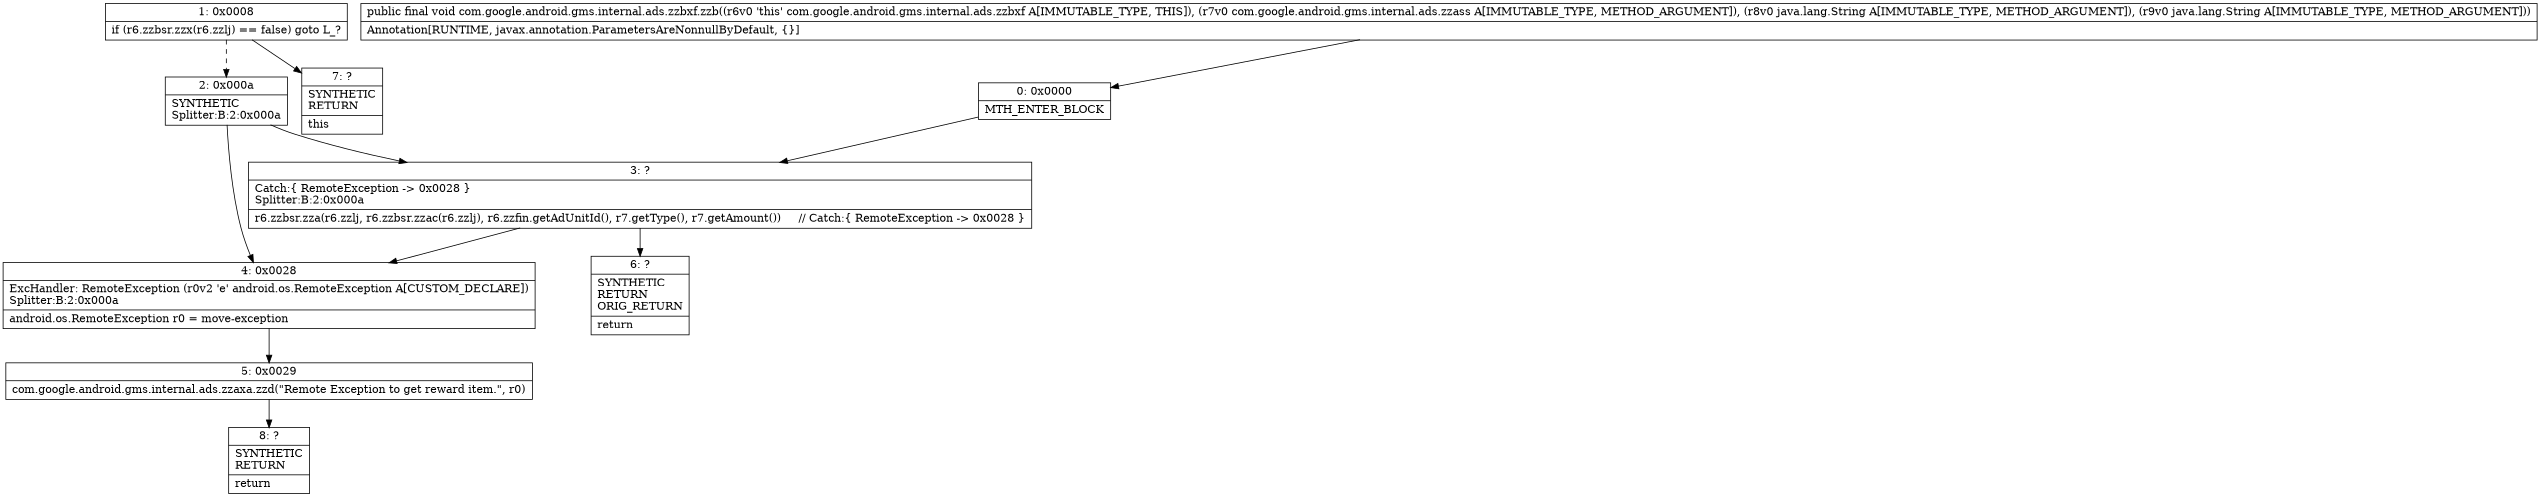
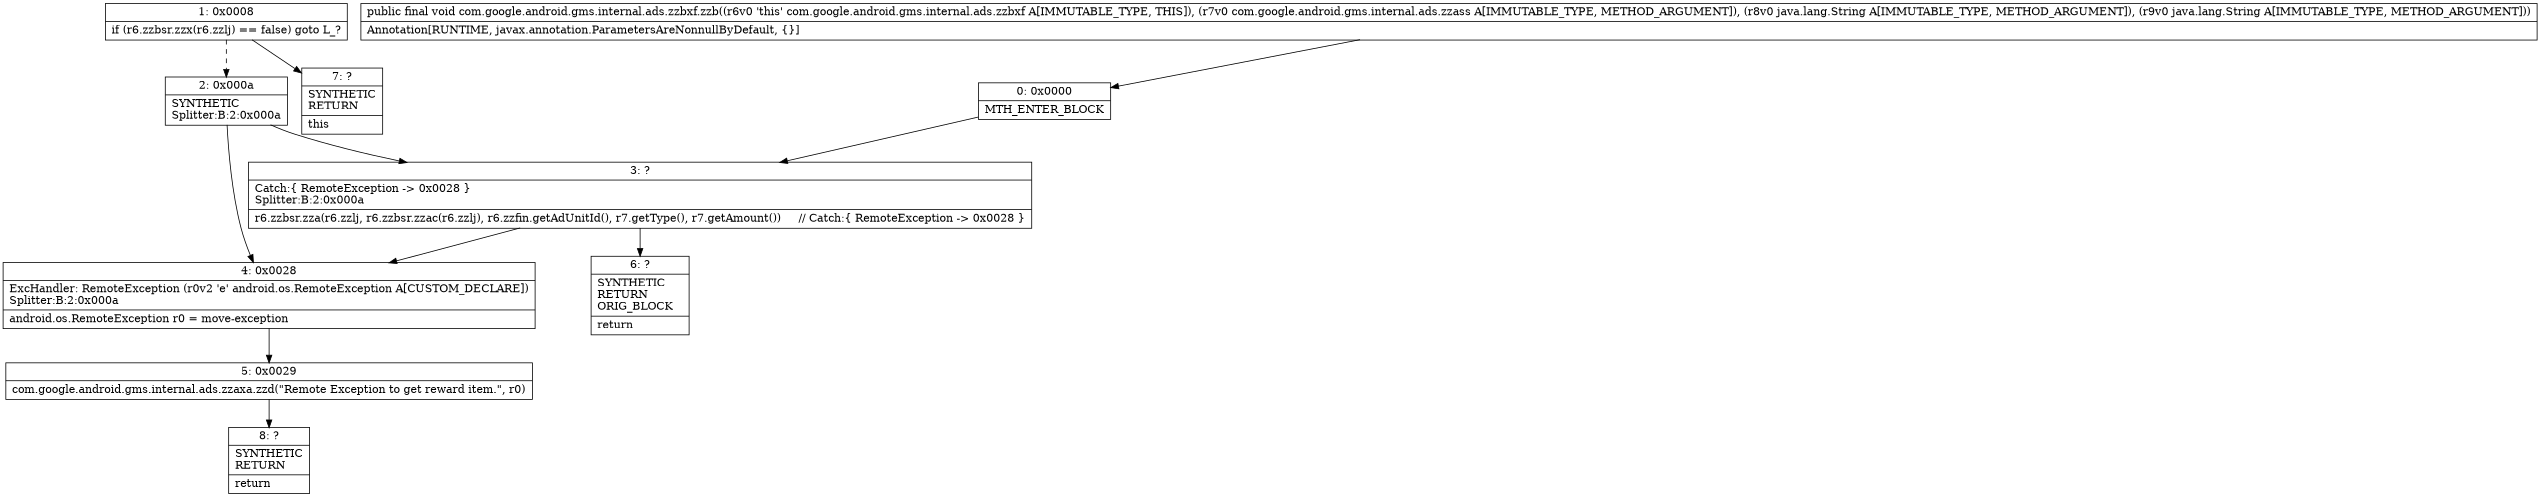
(640, 306) -> (635, 306)
